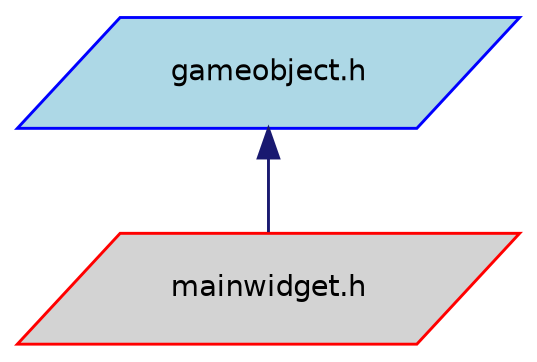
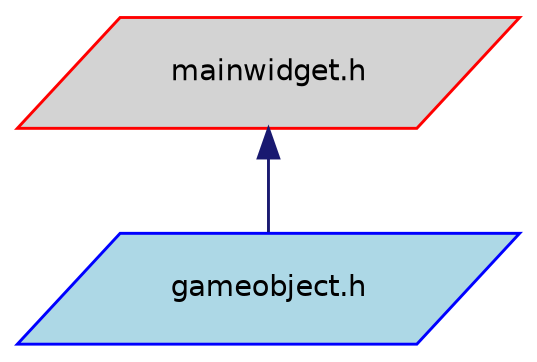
(268, 195) -> (268, 195)
